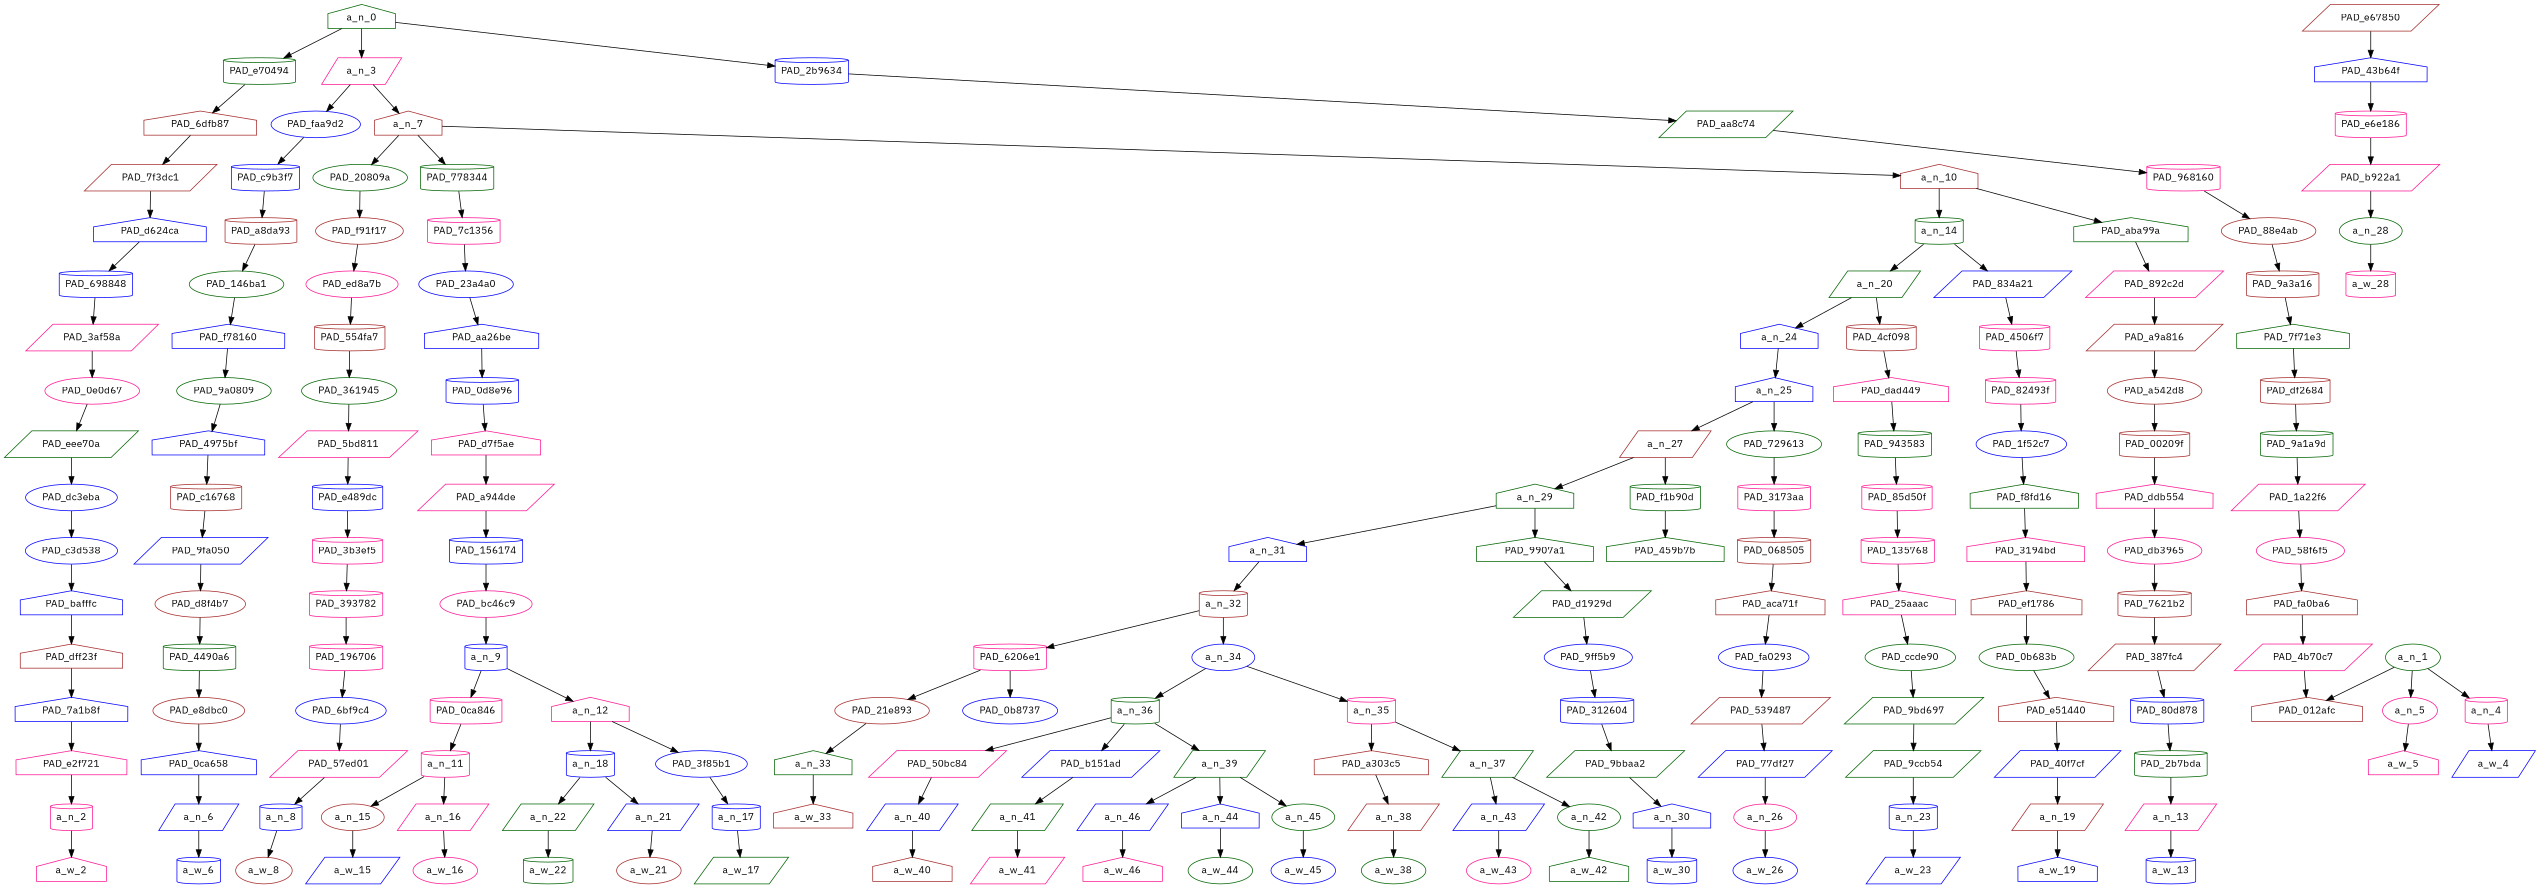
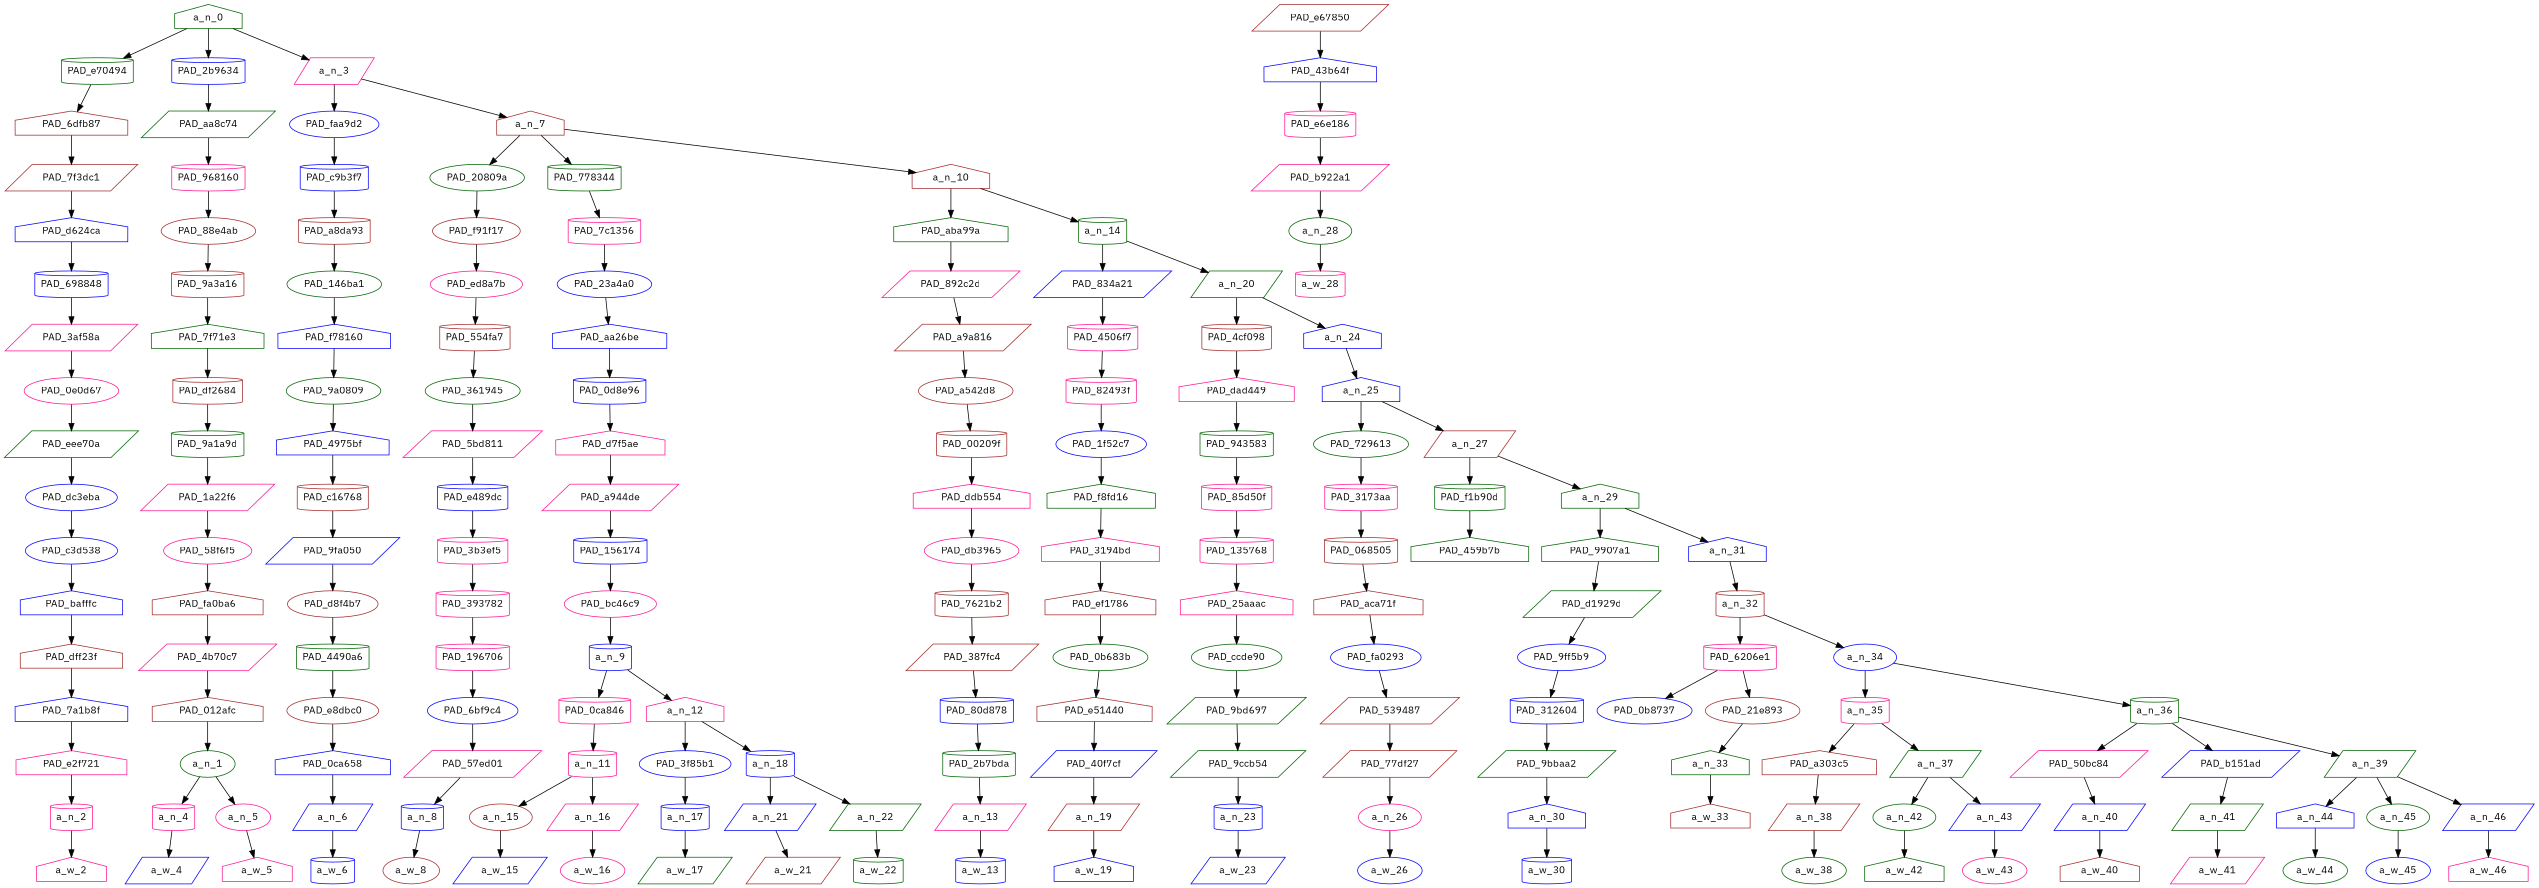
(2364, 682) -> (208, 732)
(1765, 764) -> (1390, 764)
(649, 871) -> (793, 871)
